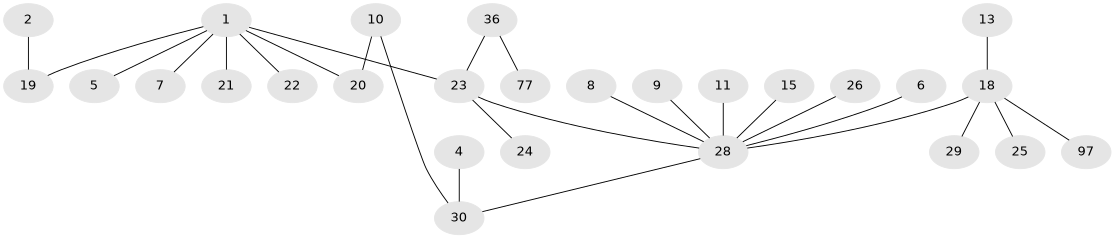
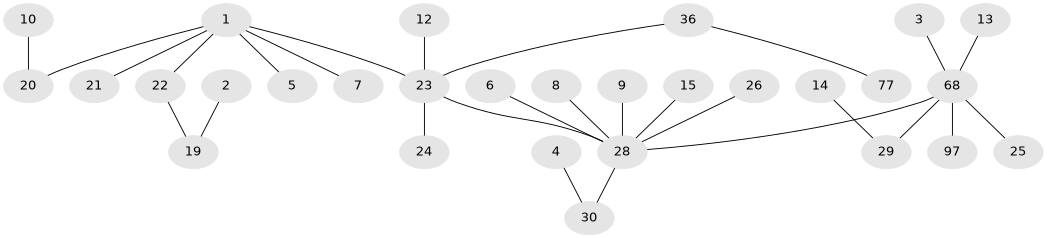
none -> (424, 20)
none -> (919, 20)
(125, 48) -> (177, 119)
(723, 86) -> none
none -> (820, 86)
(987, 86) -> (952, 86)
(409, 122) -> none
